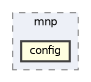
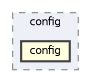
(45, 23) -> (45, 23)
